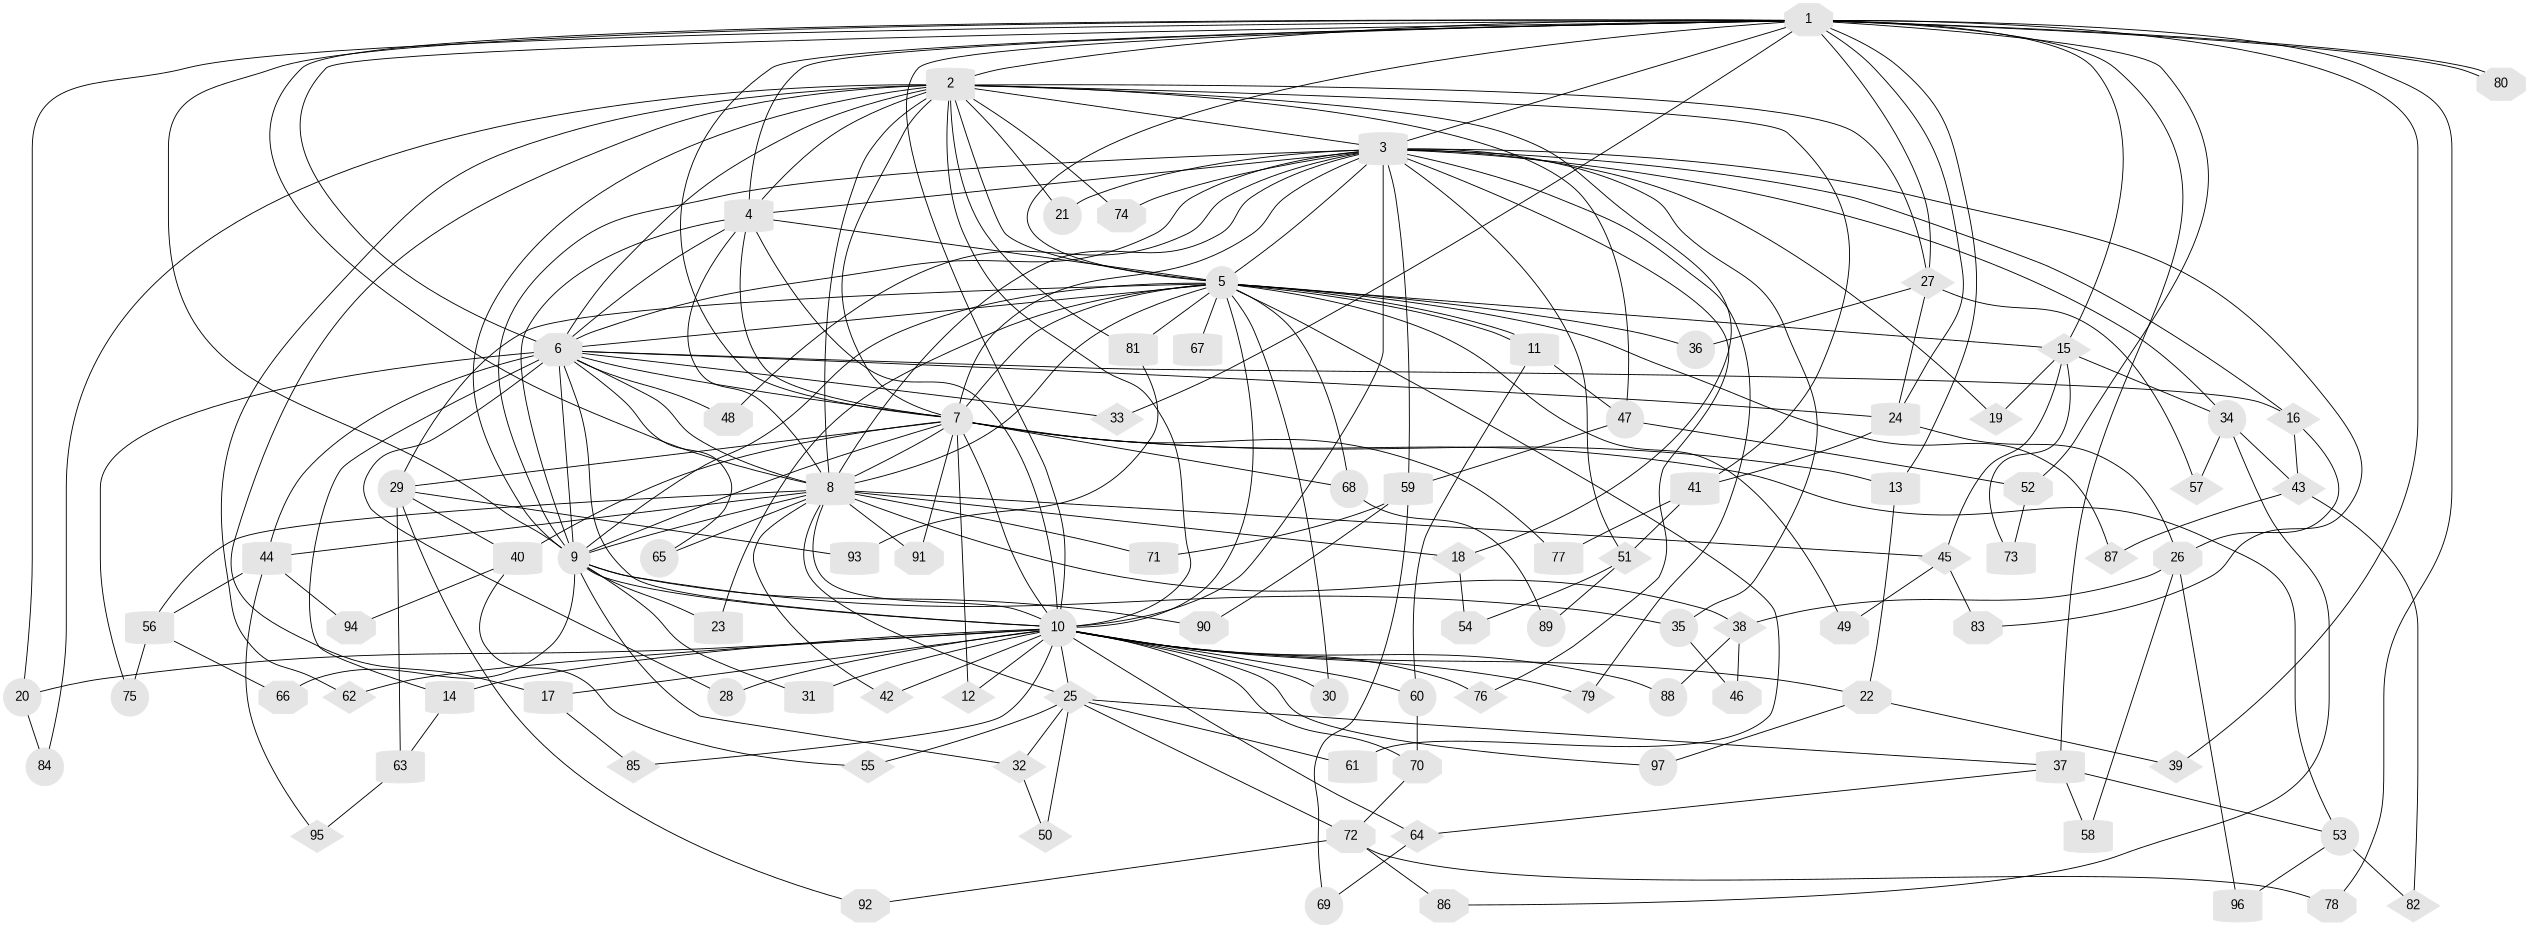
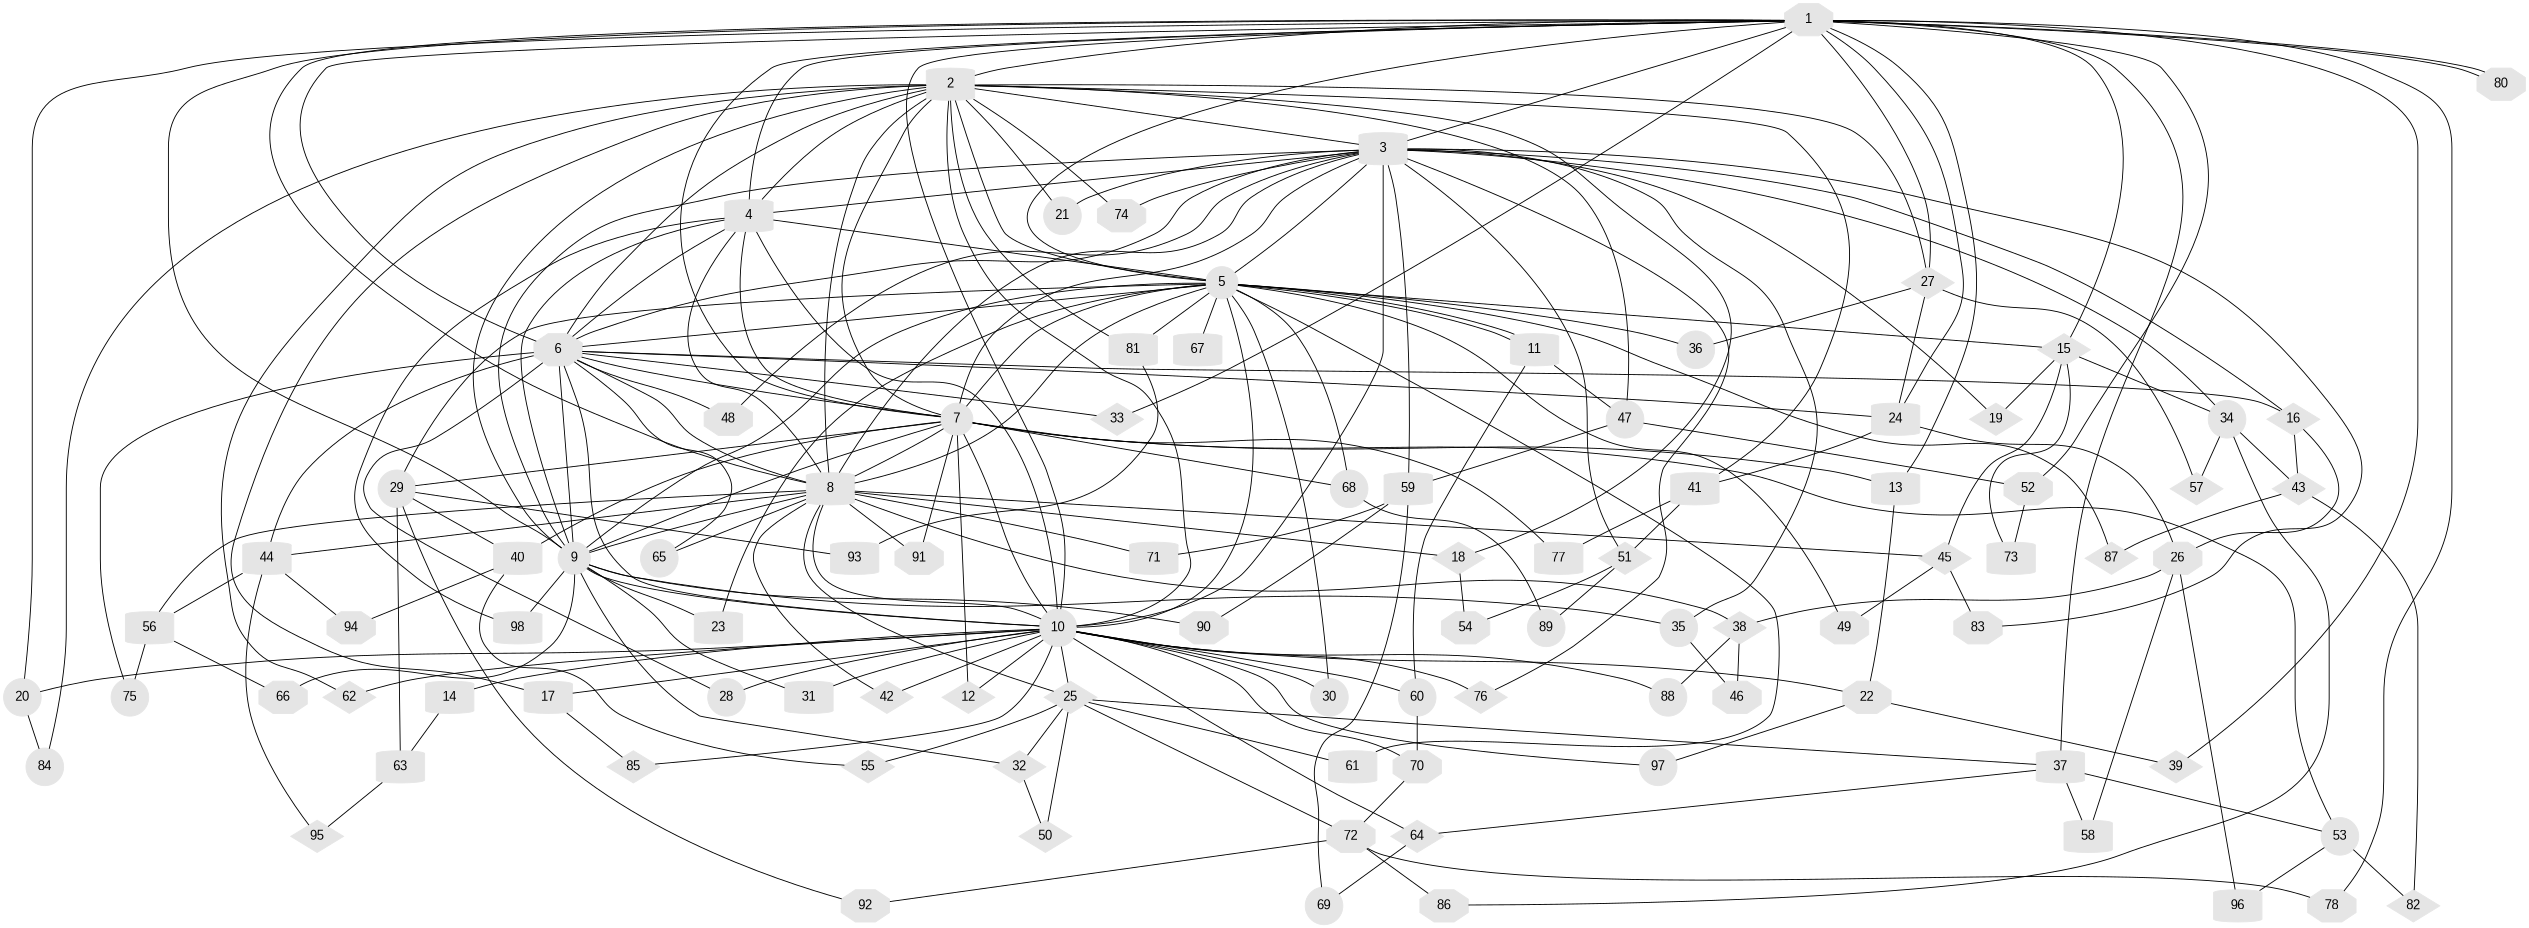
(326, 502) -> none
none -> (518, 628)
(1588, 697) -> none
